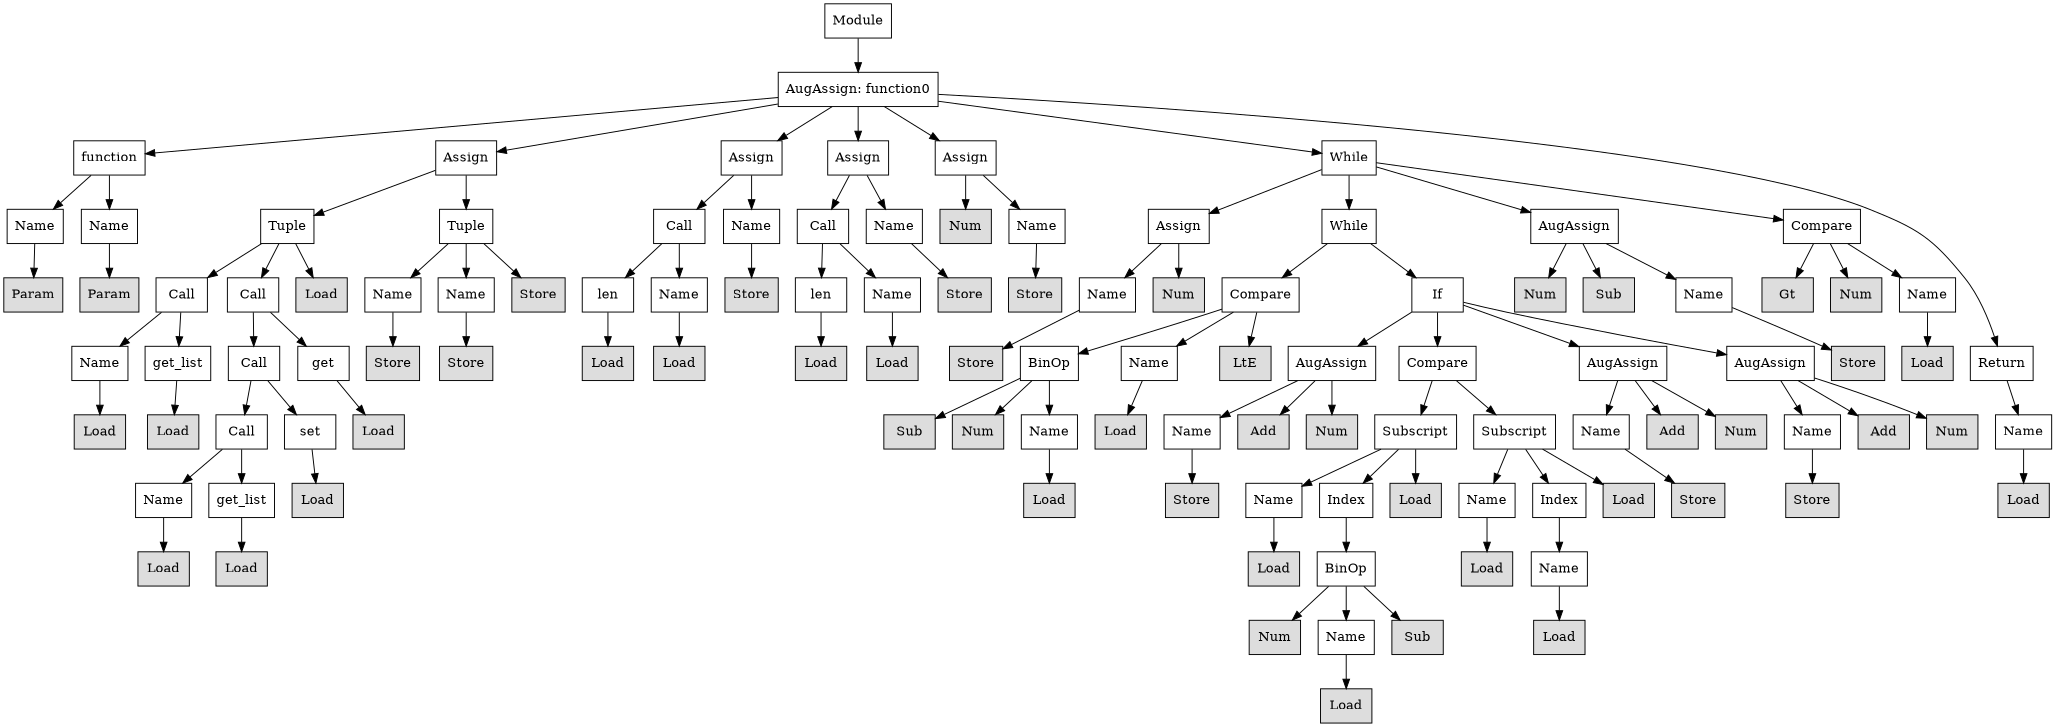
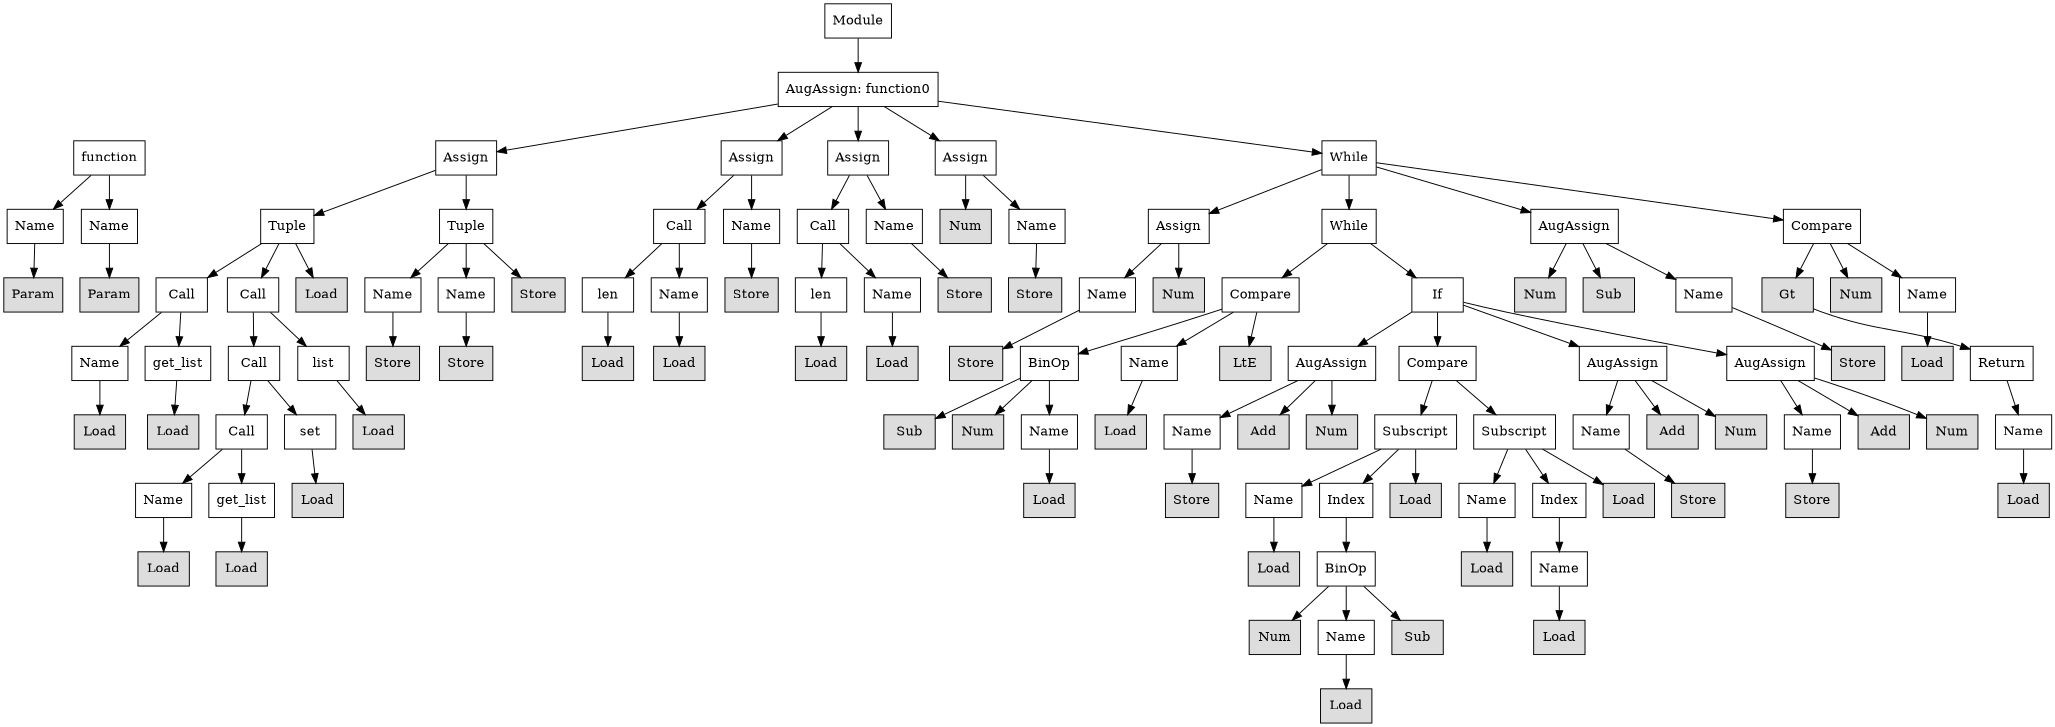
(466, 125) -> none
(1499, 140) -> (1887, 329)
(323, 363) -> (323, 363)
